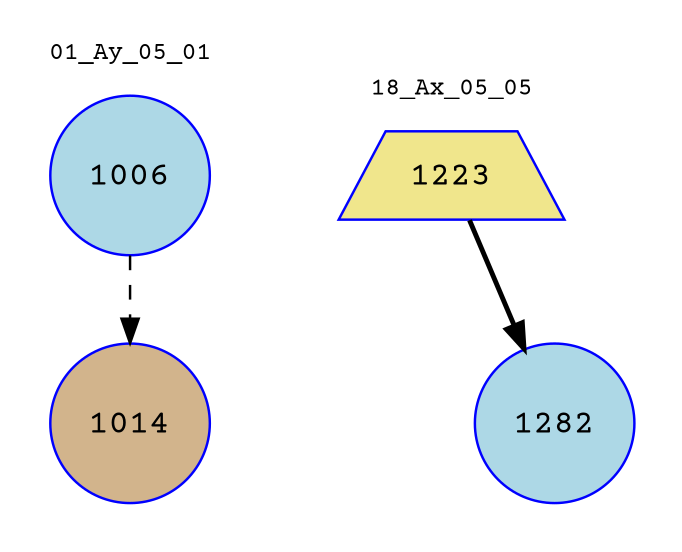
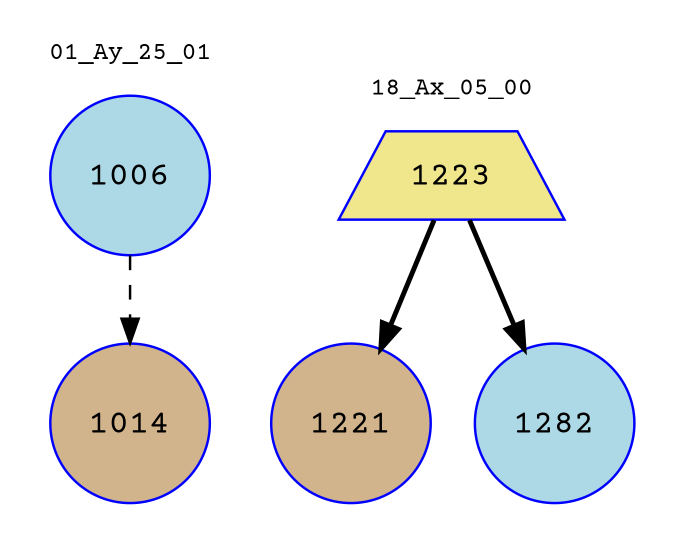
(131, 53) -> (131, 53)
(453, 88) -> (453, 88)
none -> (351, 423)
